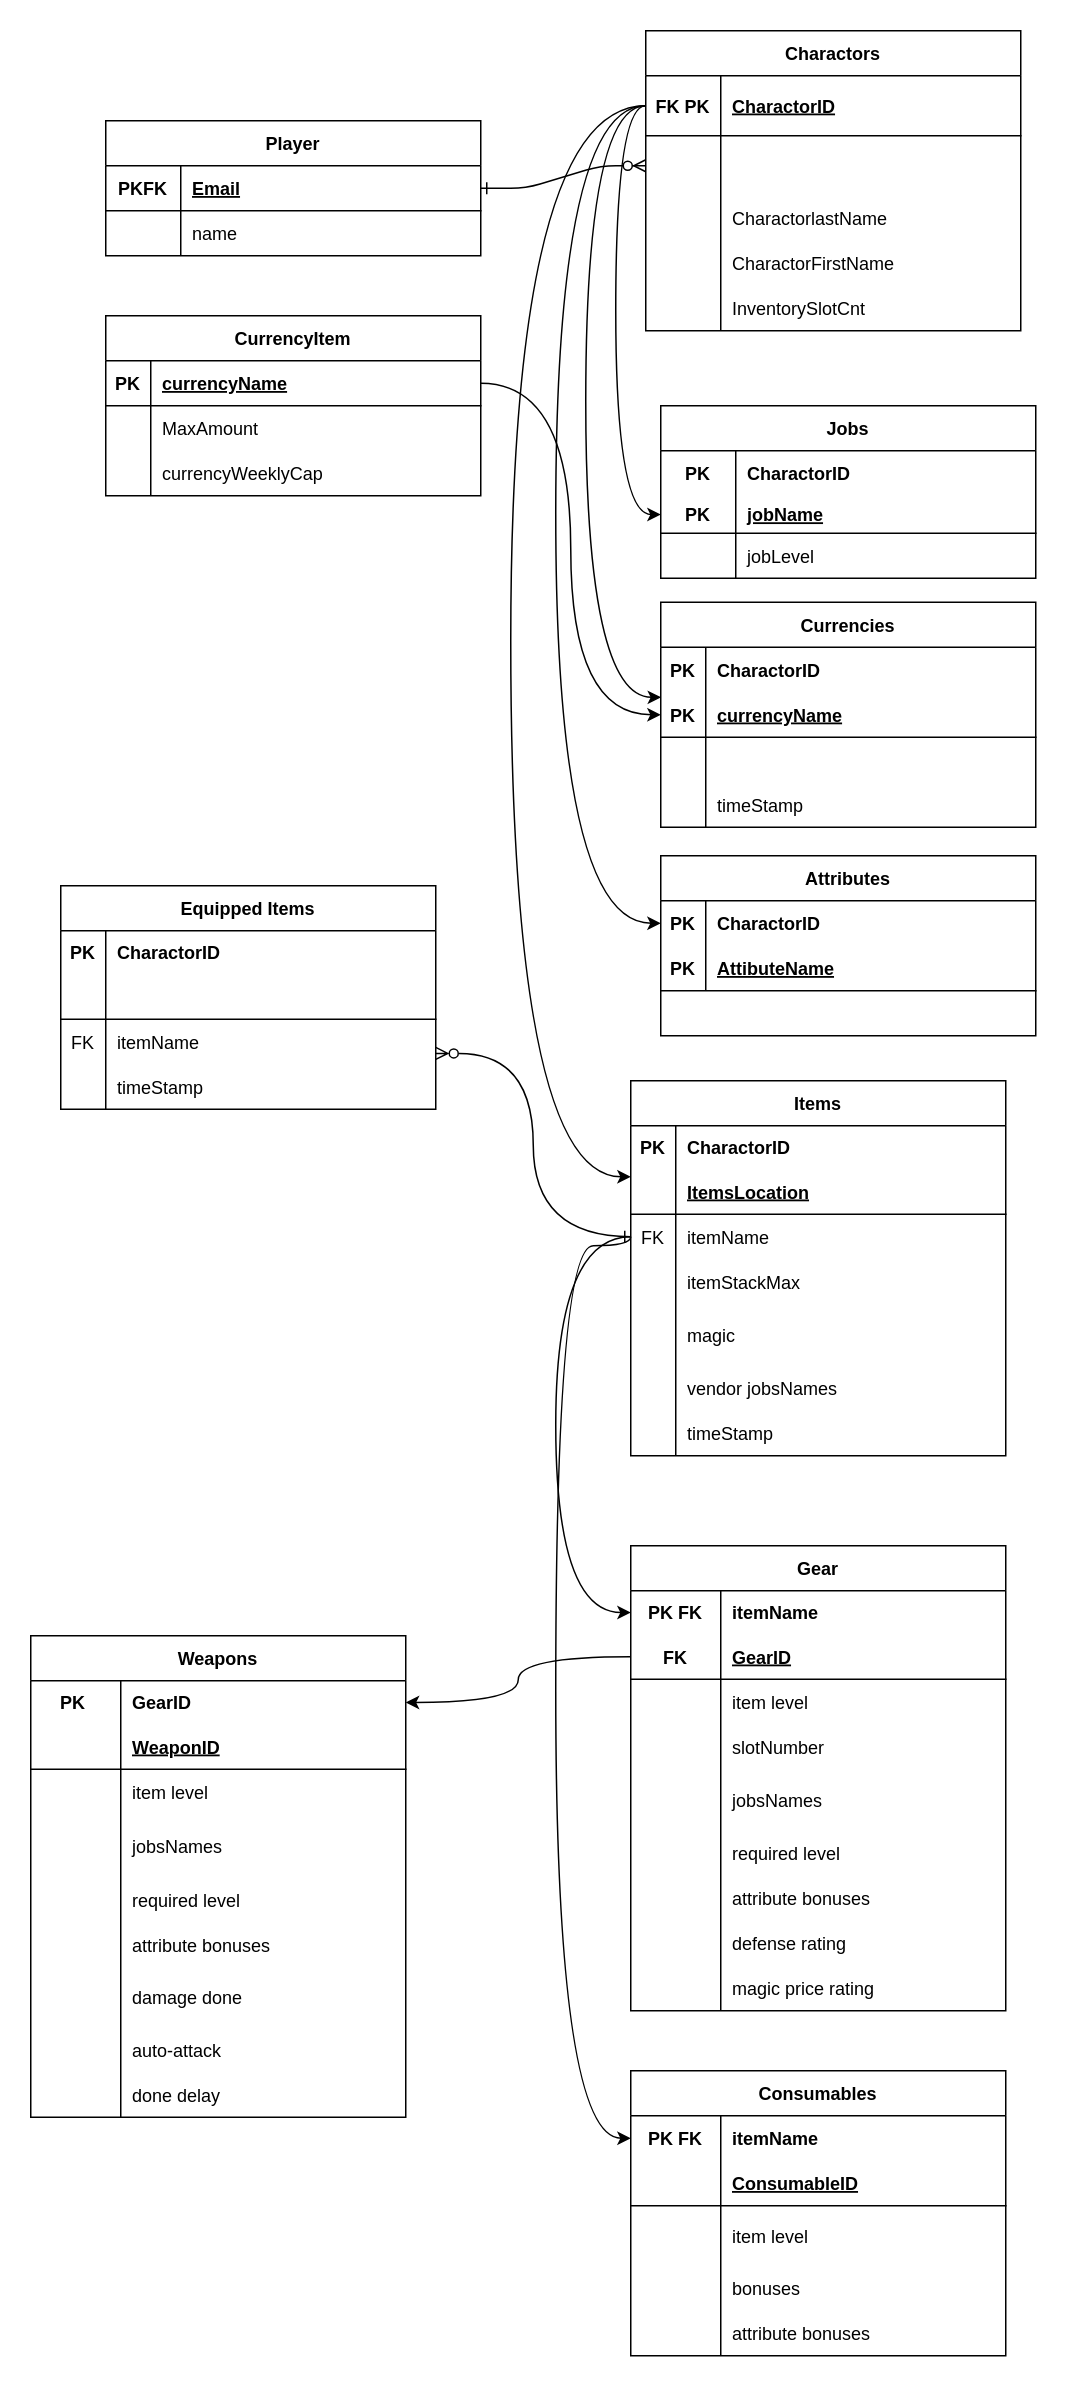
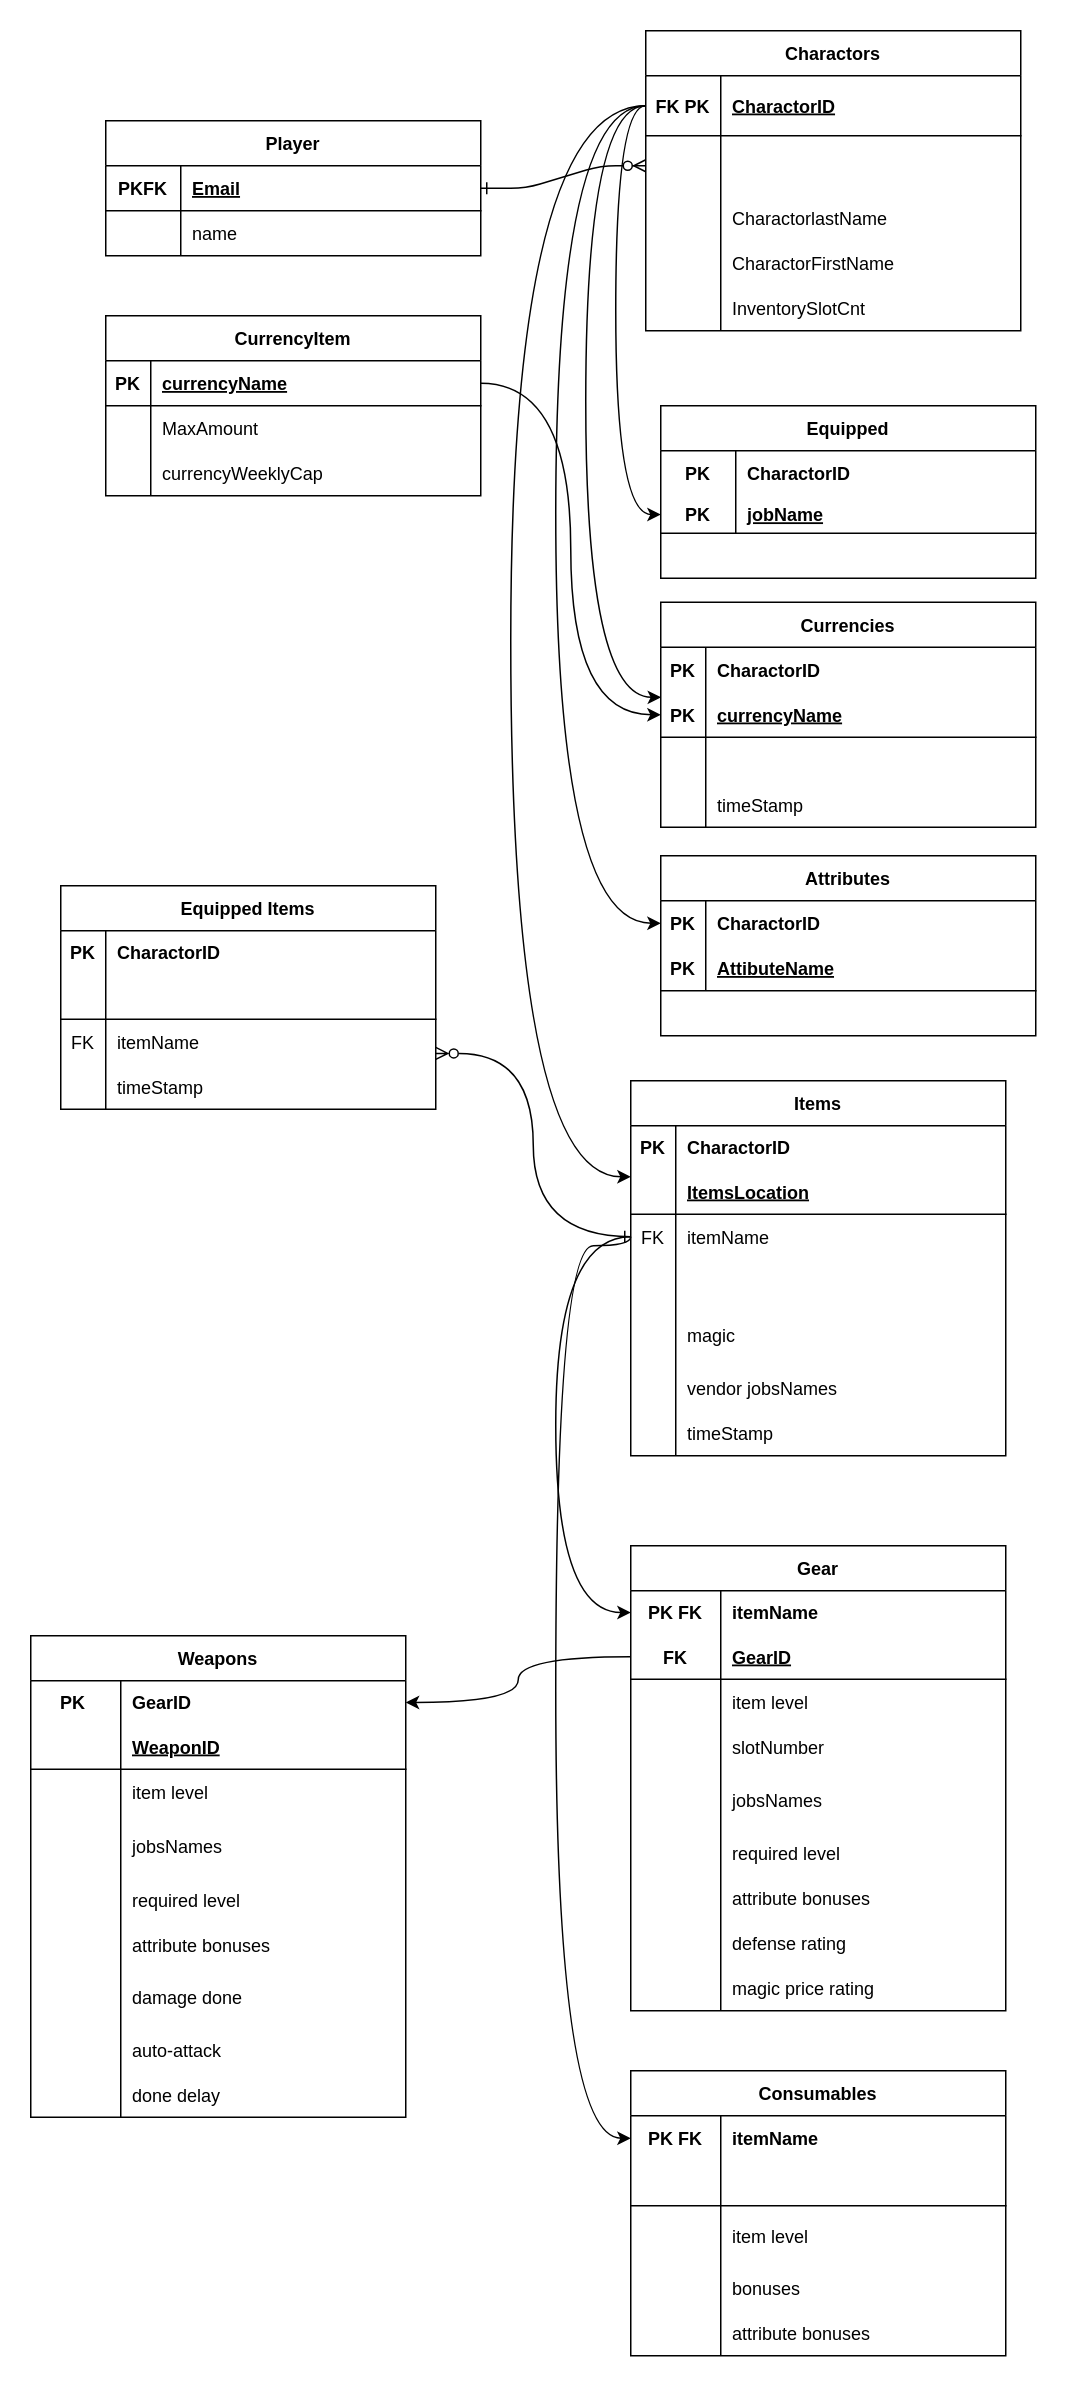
(848, 429) -> (848, 429)
(886, 556) -> none
(841, 1282) -> none
(863, 2183) -> none
